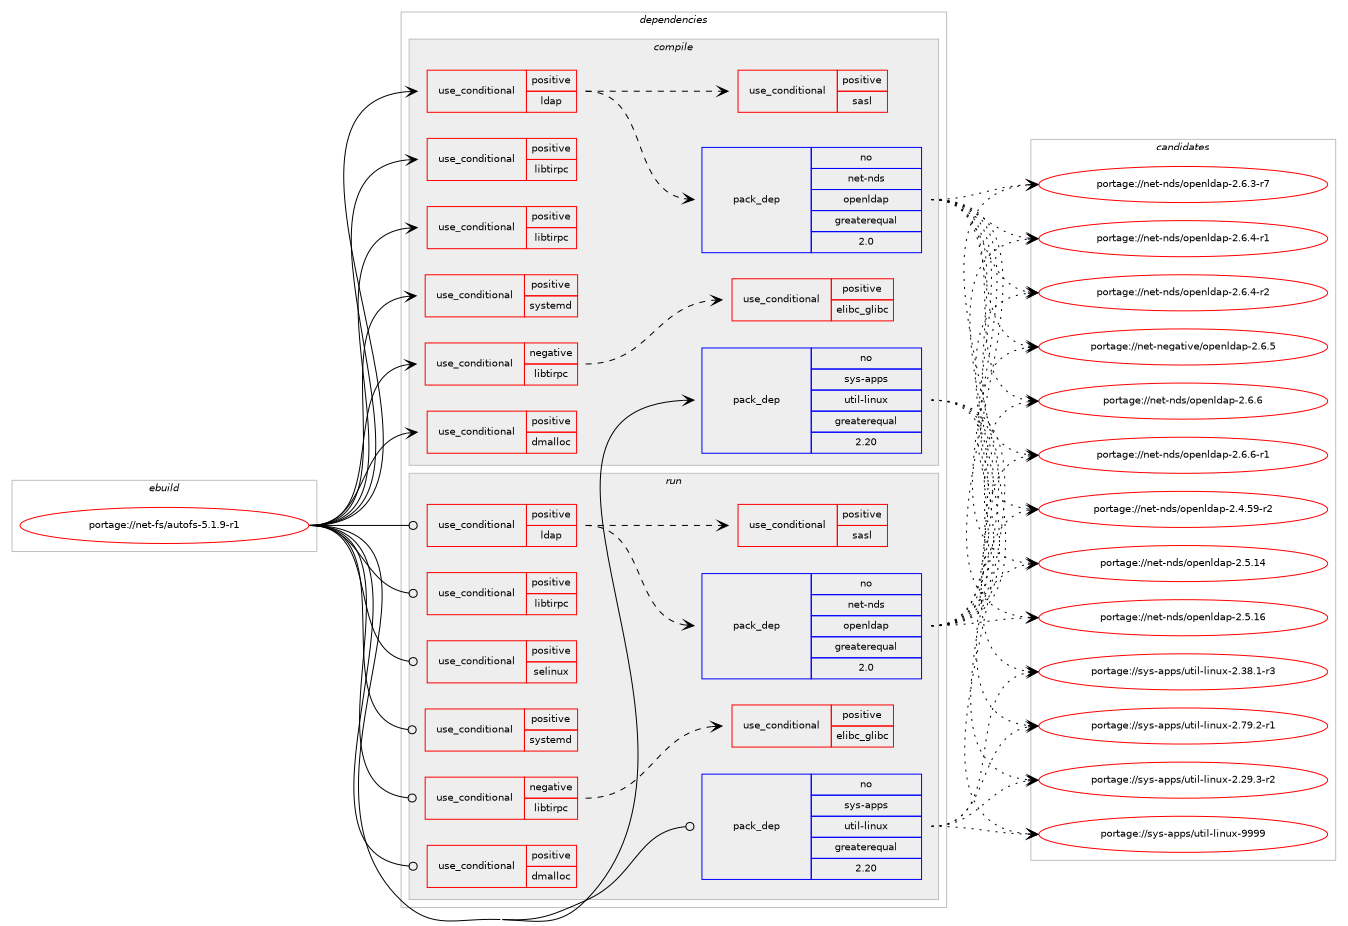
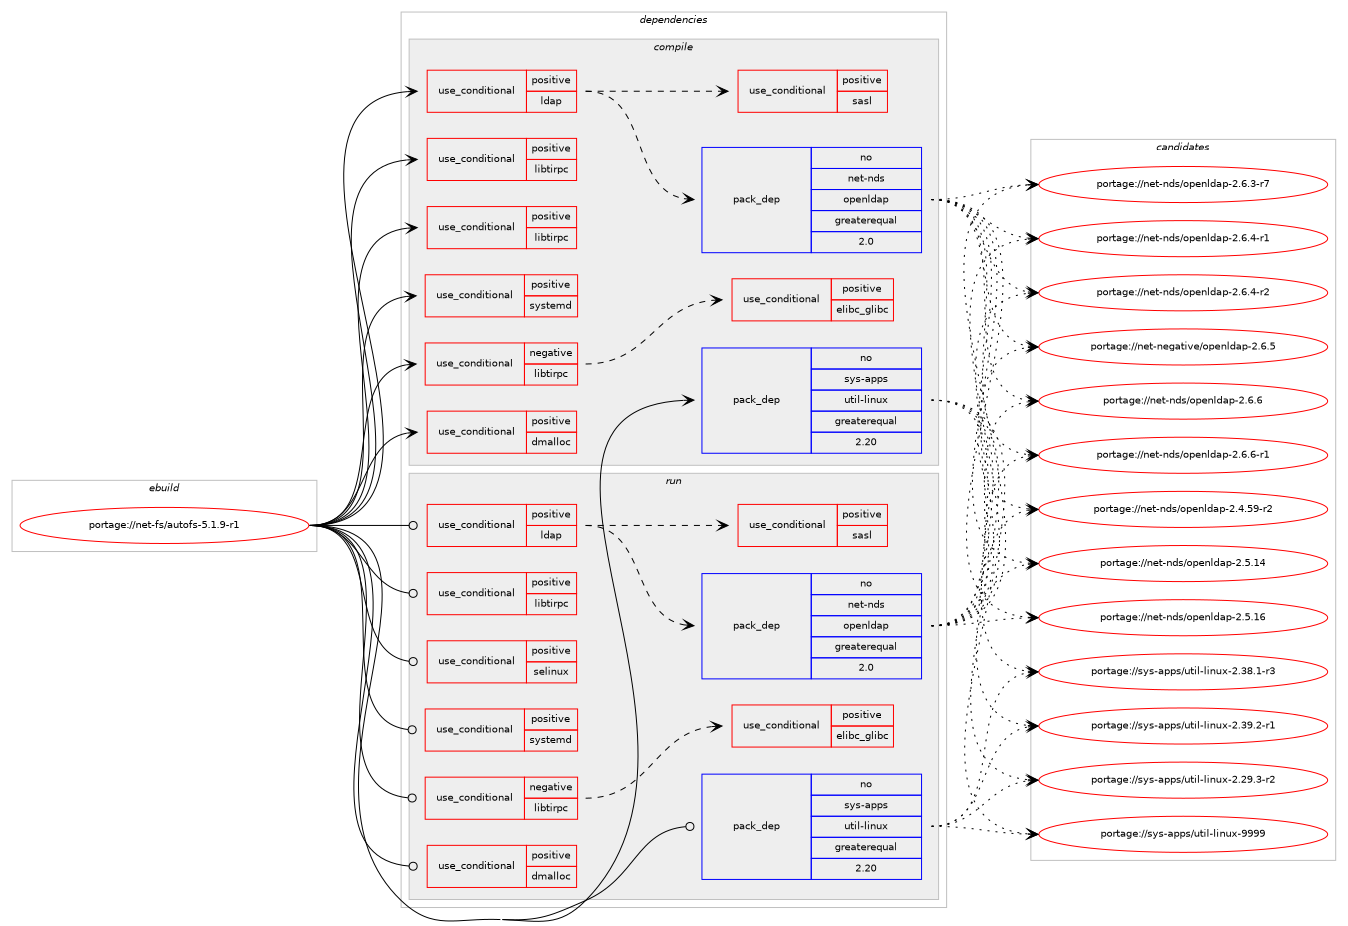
(1183, 726) -> (1183, 726)
